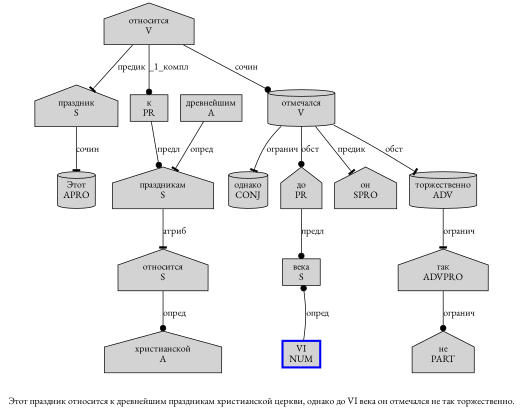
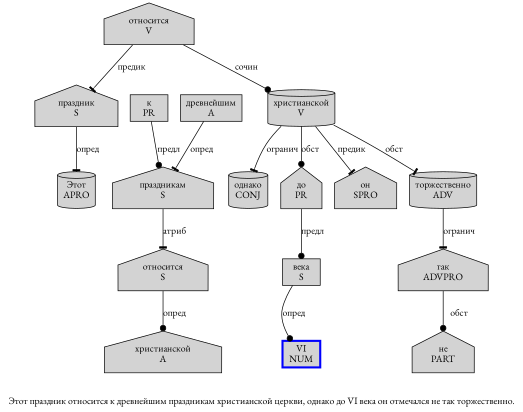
(149, 67) -> none
(301, 108) -> (301, 108)
(88, 149) -> (88, 149)
(459, 313) -> (459, 313)
(306, 316) -> (282, 310)
